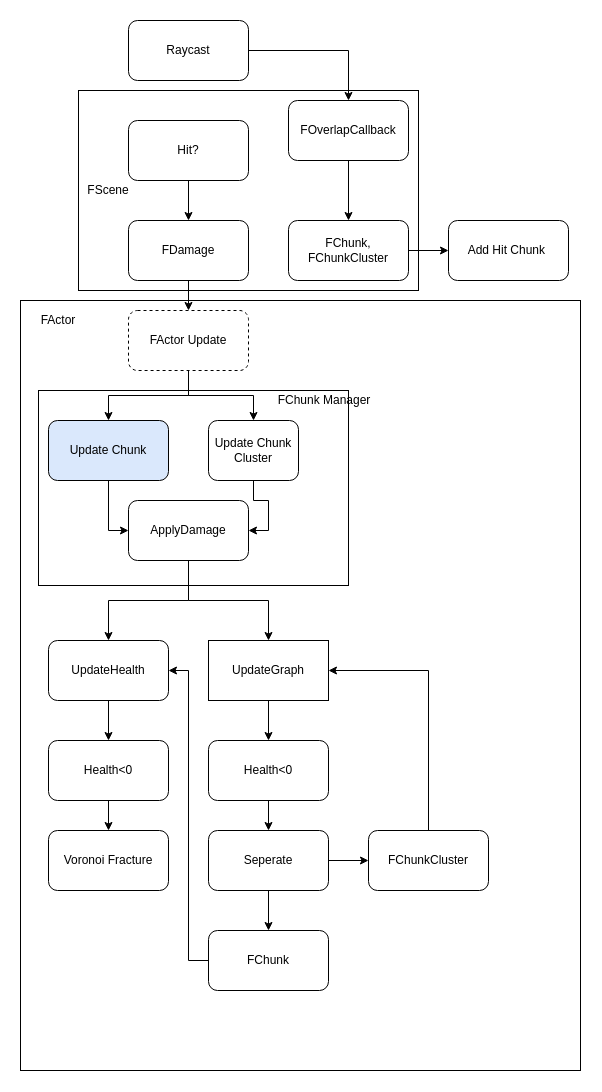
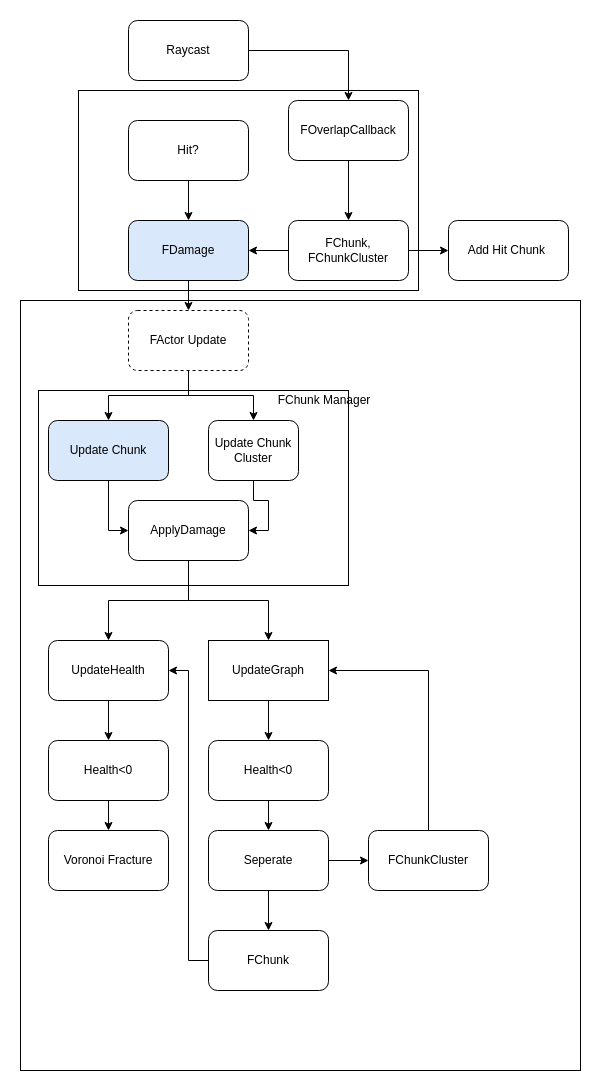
(109, 191) -> none
(189, 251) -> (189, 251)
none -> (272, 251)
(59, 321) -> none
